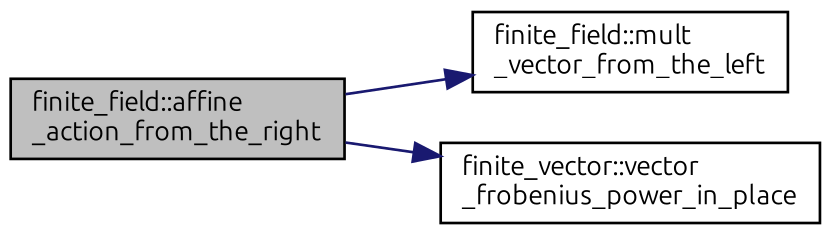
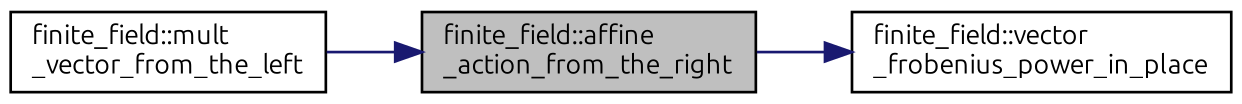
(395, 87) -> (361, 52)
(630, 183) -> (1042, 52)
